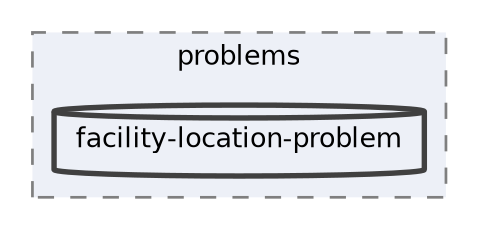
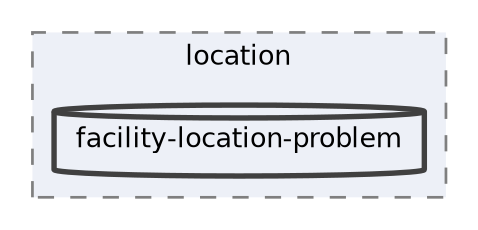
(239, 58) -> (239, 58)
